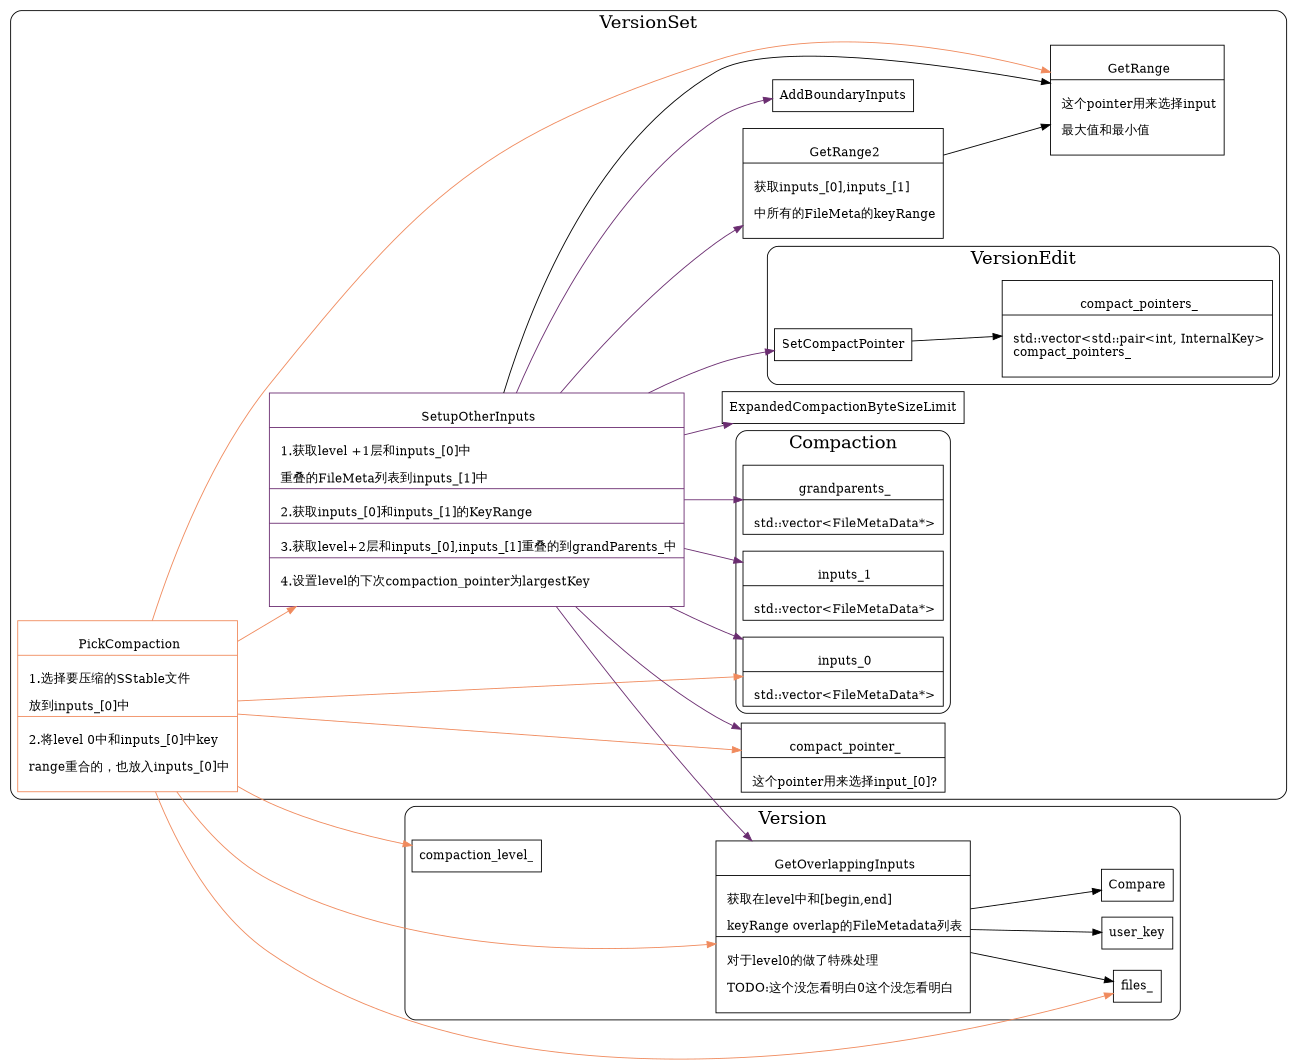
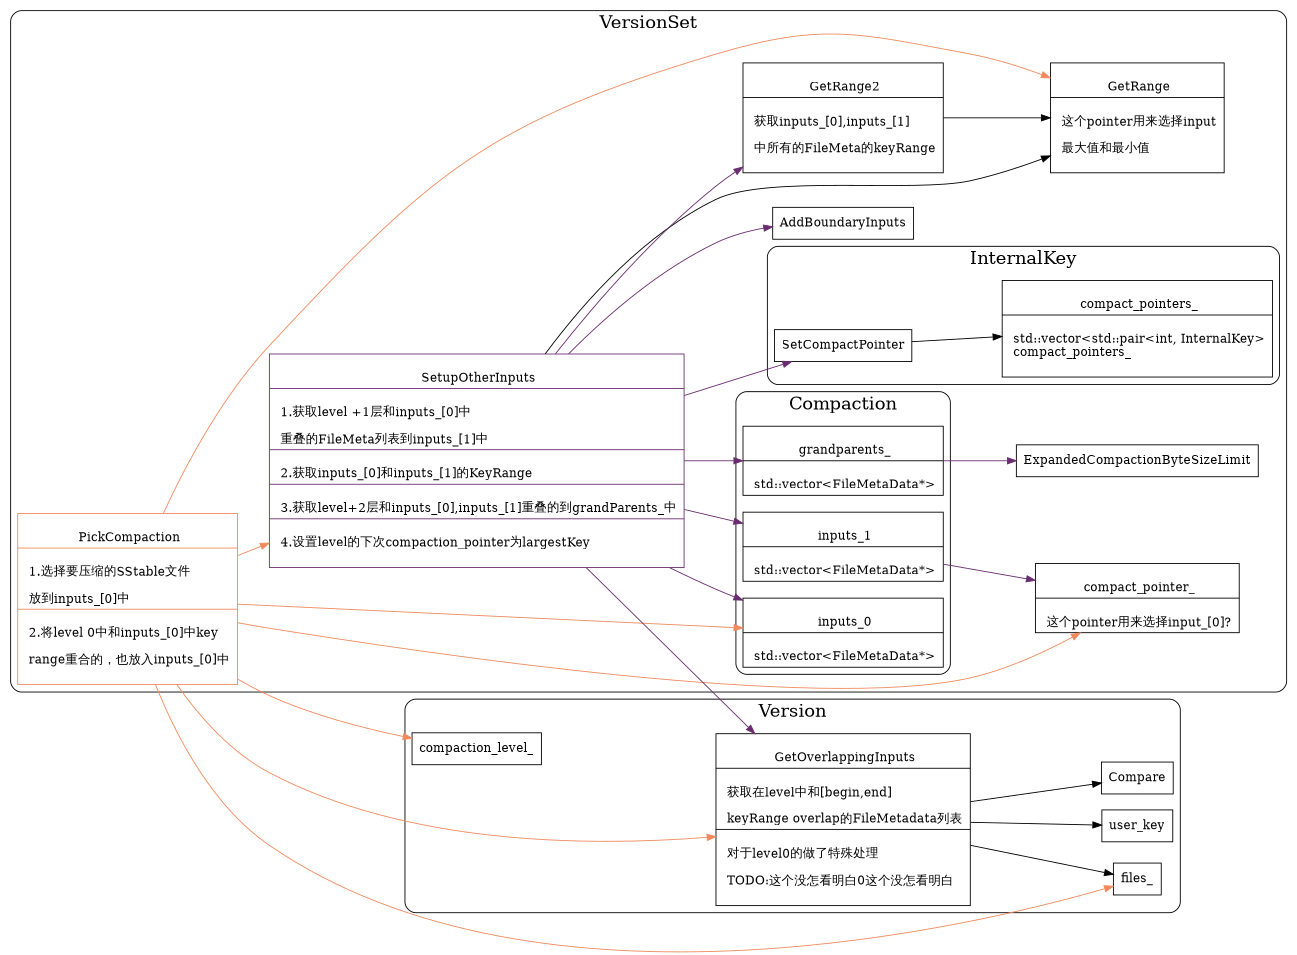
(1023, 260) -> (1023, 260)
(704, 430) -> (975, 461)
(650, 672) -> (985, 571)
